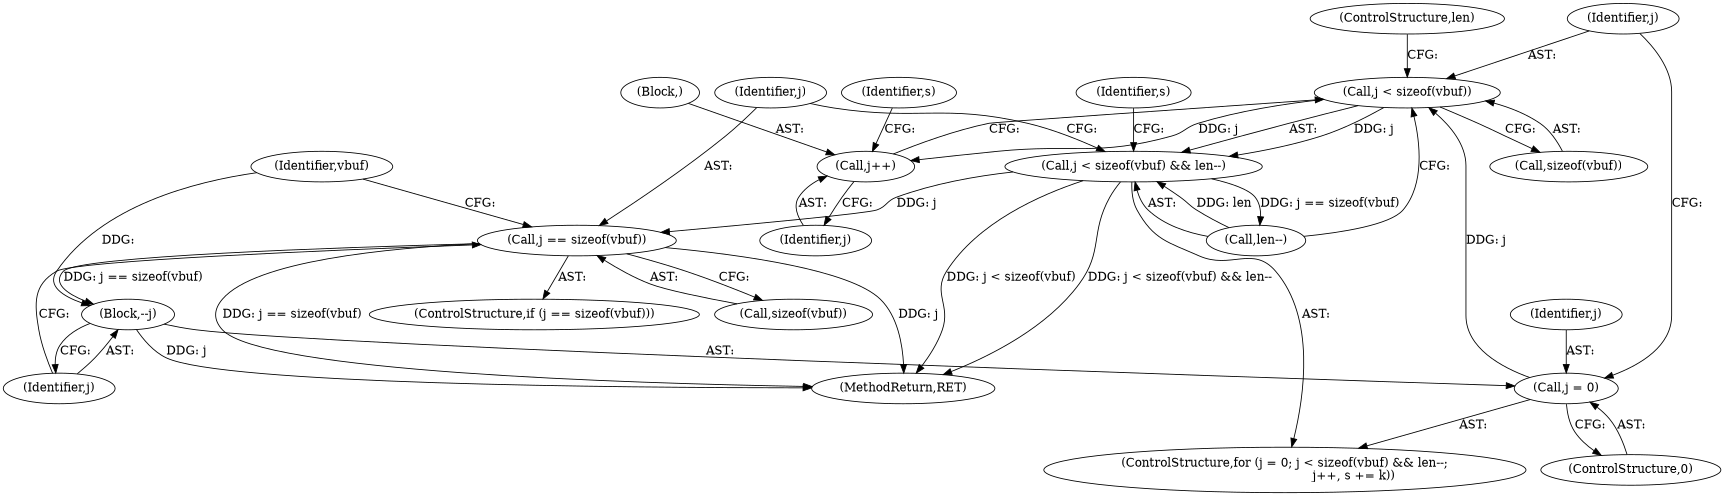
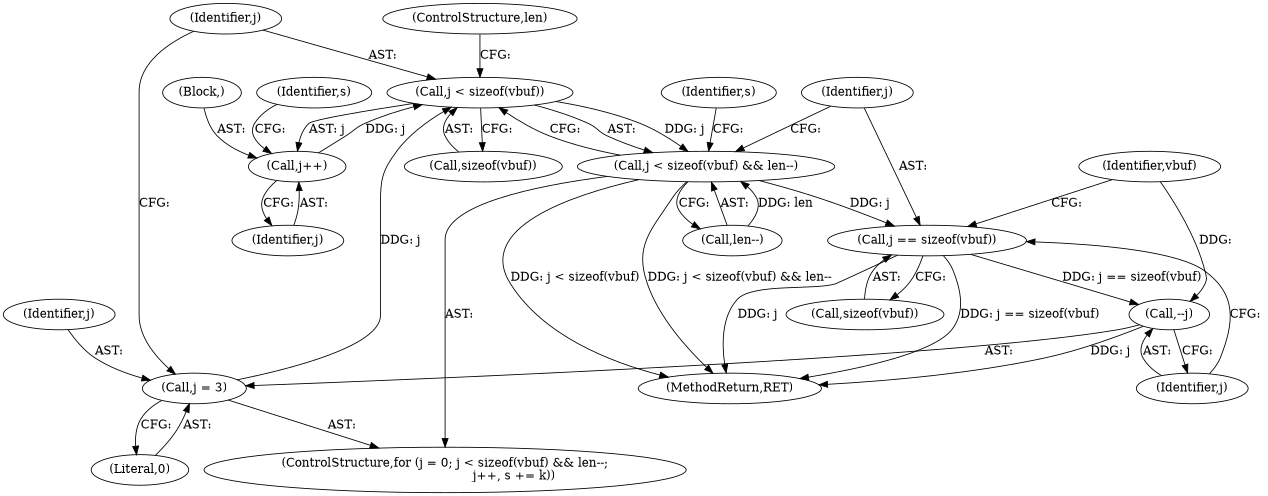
(1006, 130) -> (386, 130)
(1219, 130) -> (327, 130)
(1330, 204) -> (696, 204)
(1400, 212) -> (561, 140)
(128, 315) -> (1169, 315)
(534, 315) -> none
(1566, 388) -> (194, 388)
(1631, 470) -> (140, 470)
